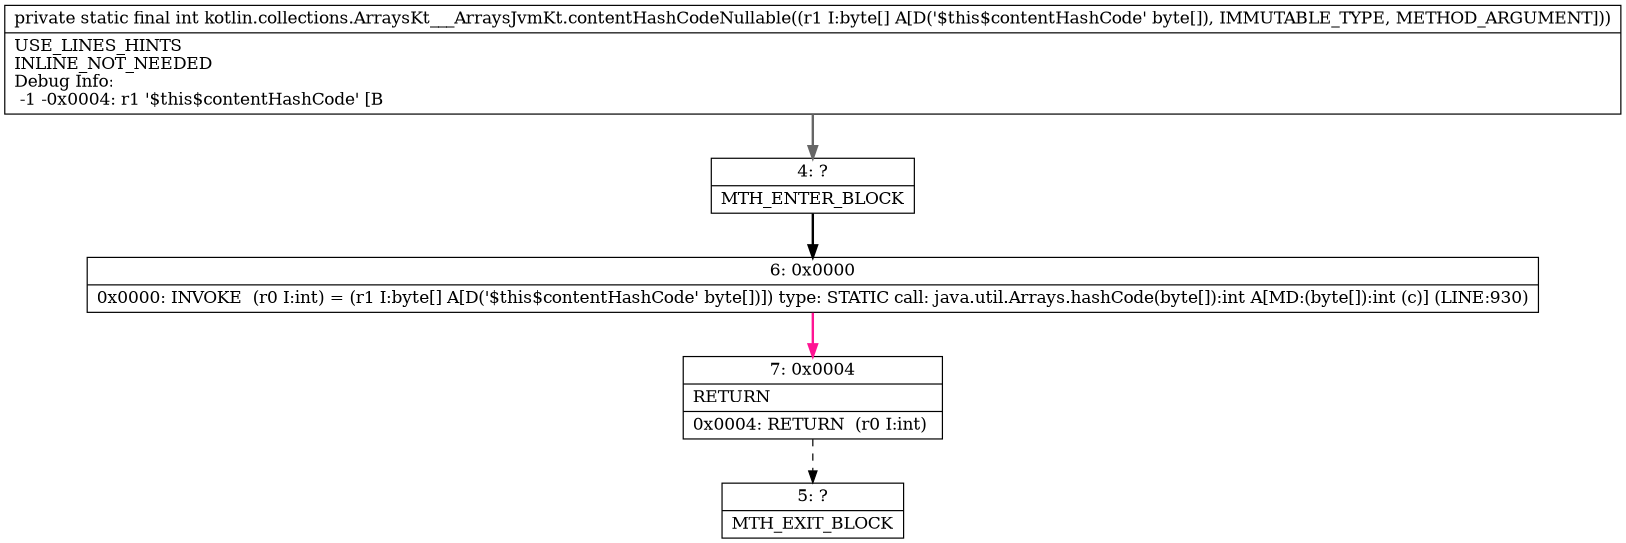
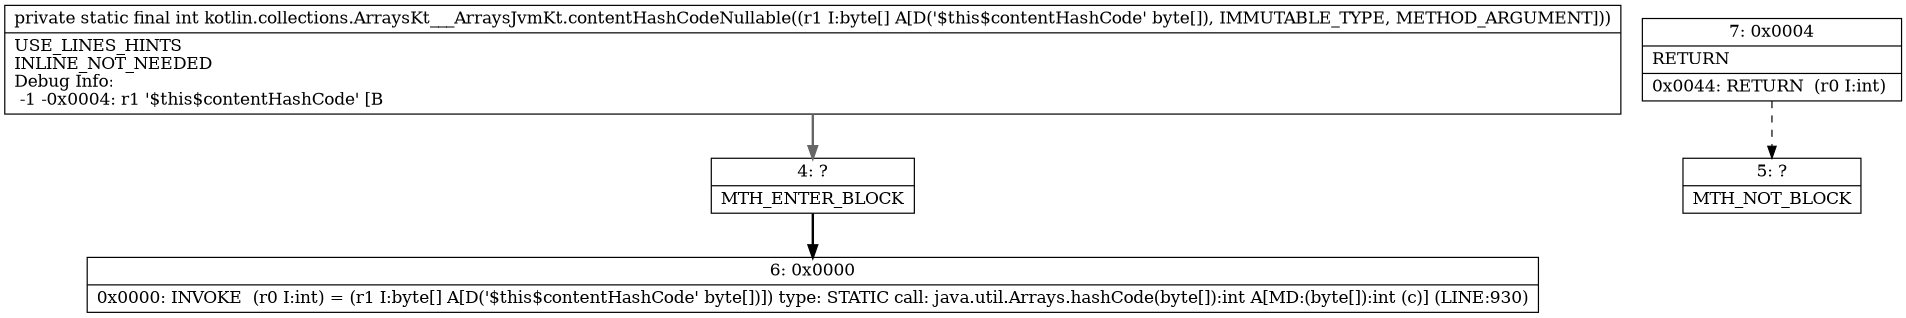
(813, 328) -> none
(813, 425) -> (1772, 87)
(813, 524) -> (1772, 199)
